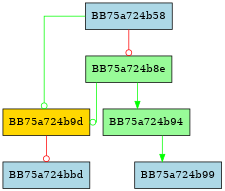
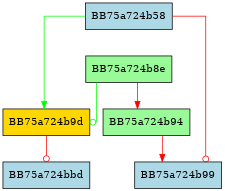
(44, 39) -> (44, 39)
(129, 40) -> (206, 69)
(137, 92) -> (137, 92)
(162, 145) -> (162, 145)
